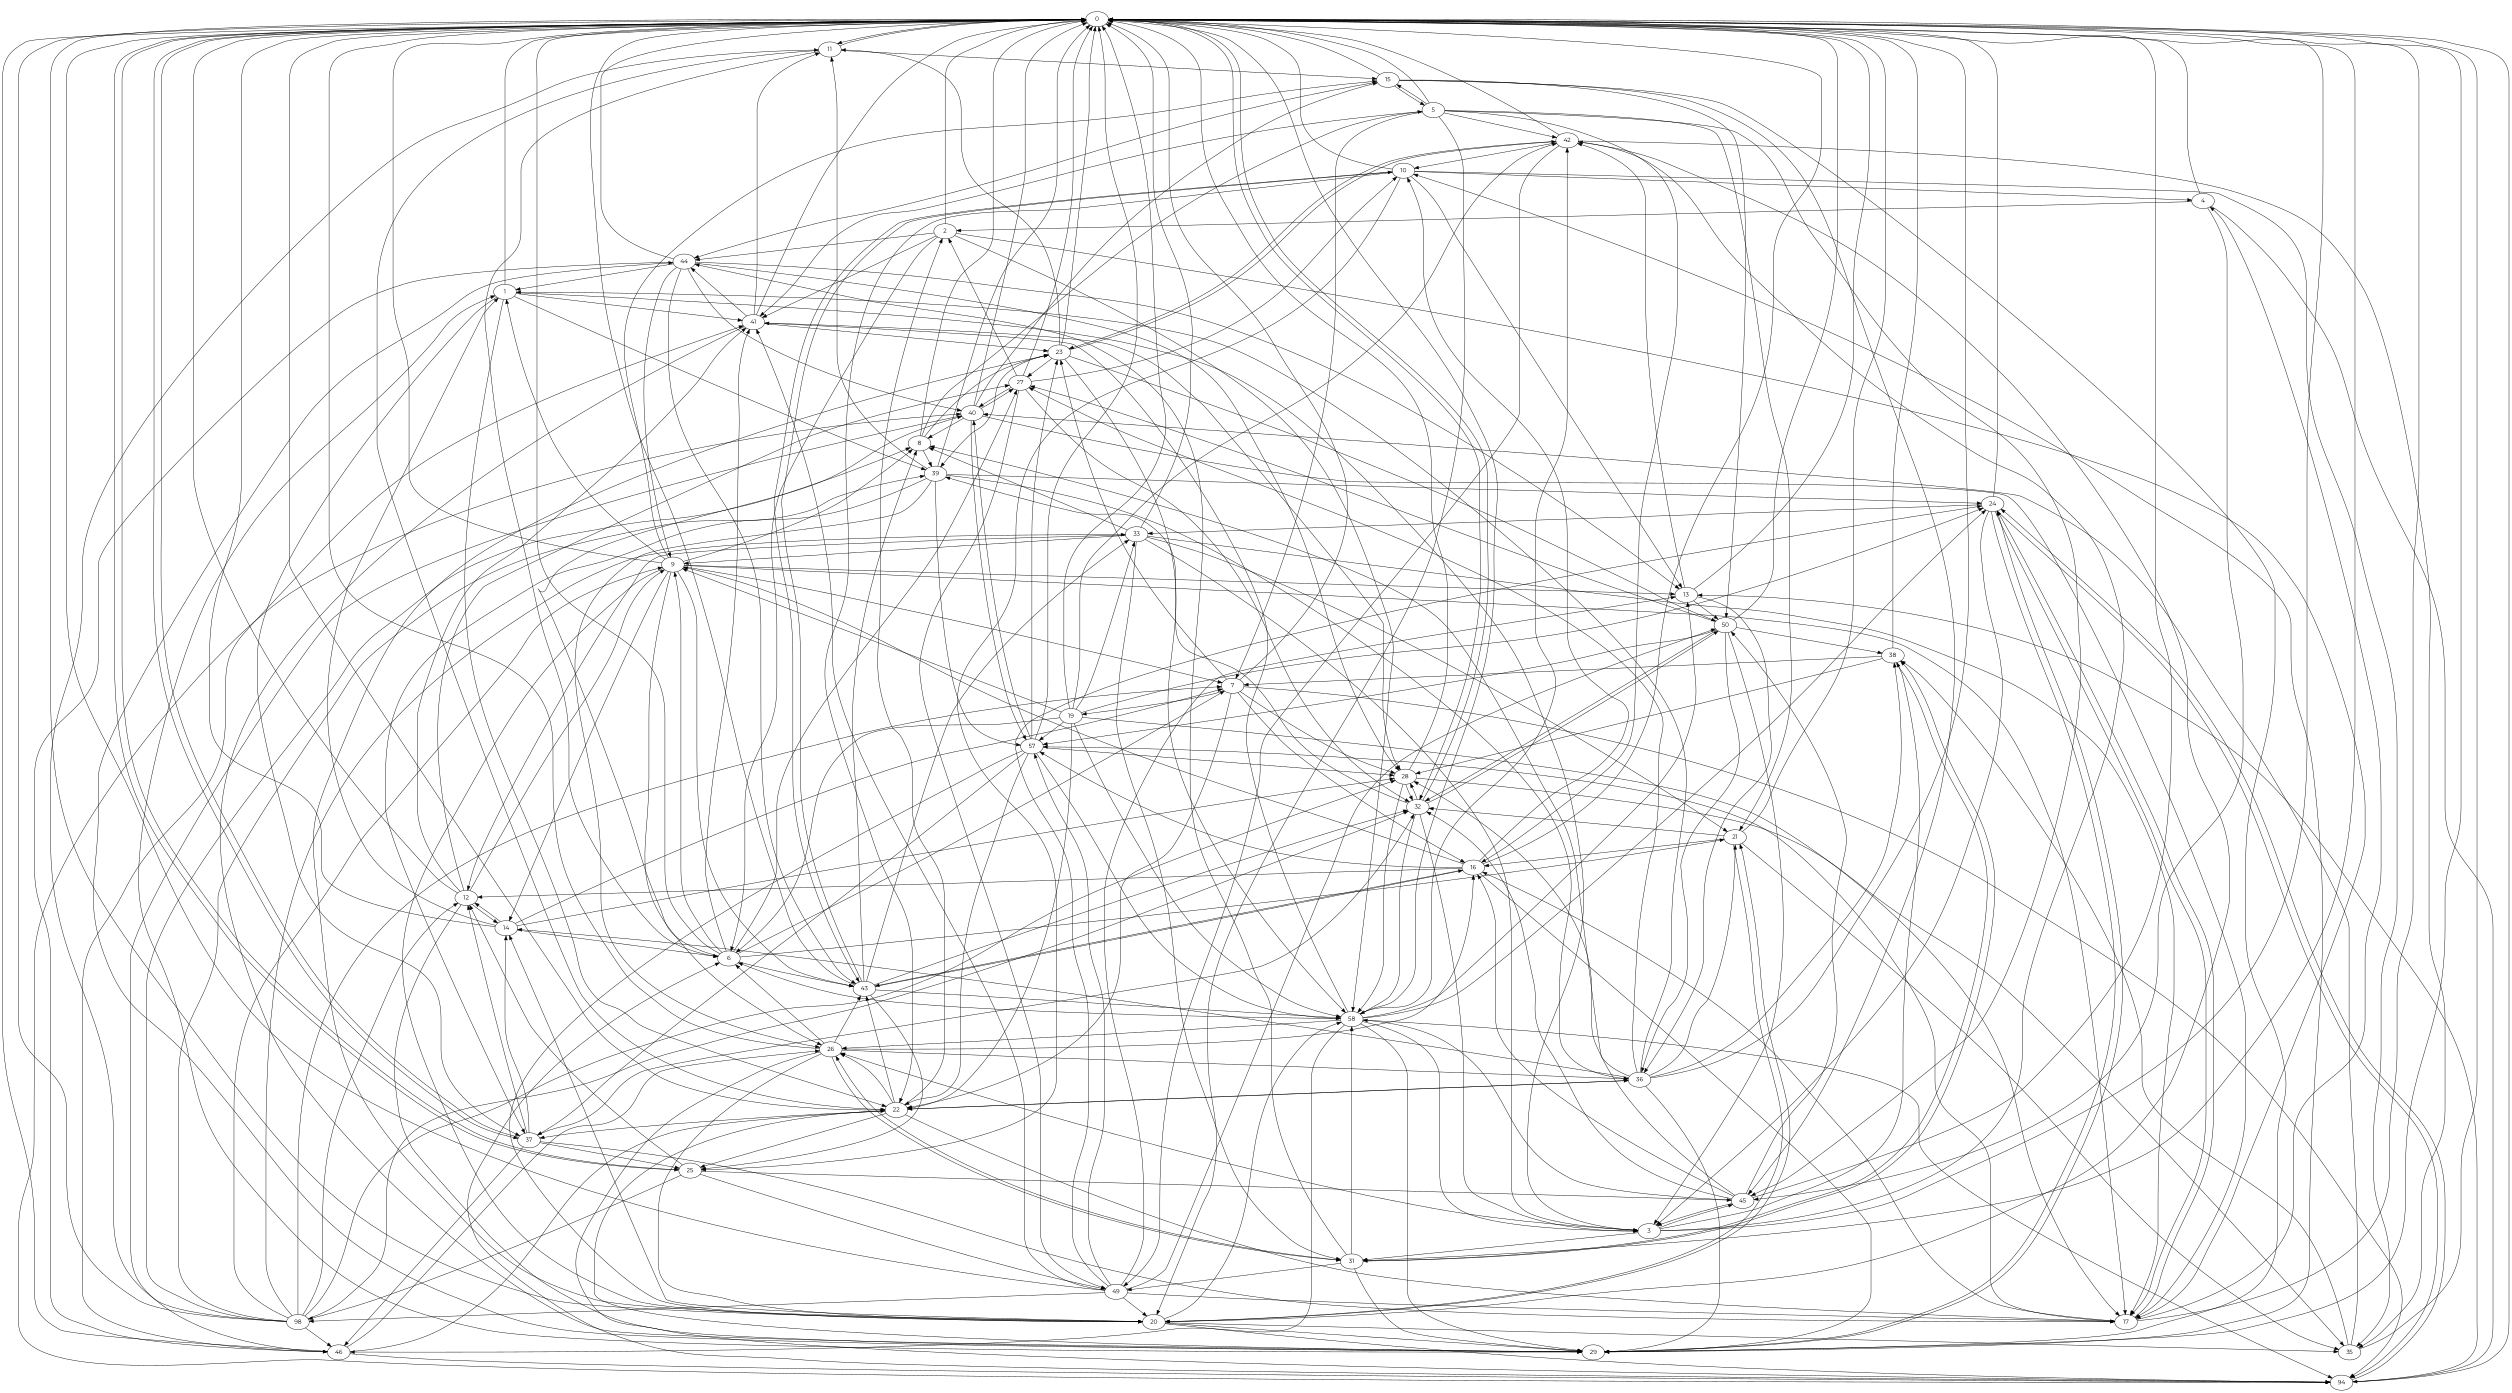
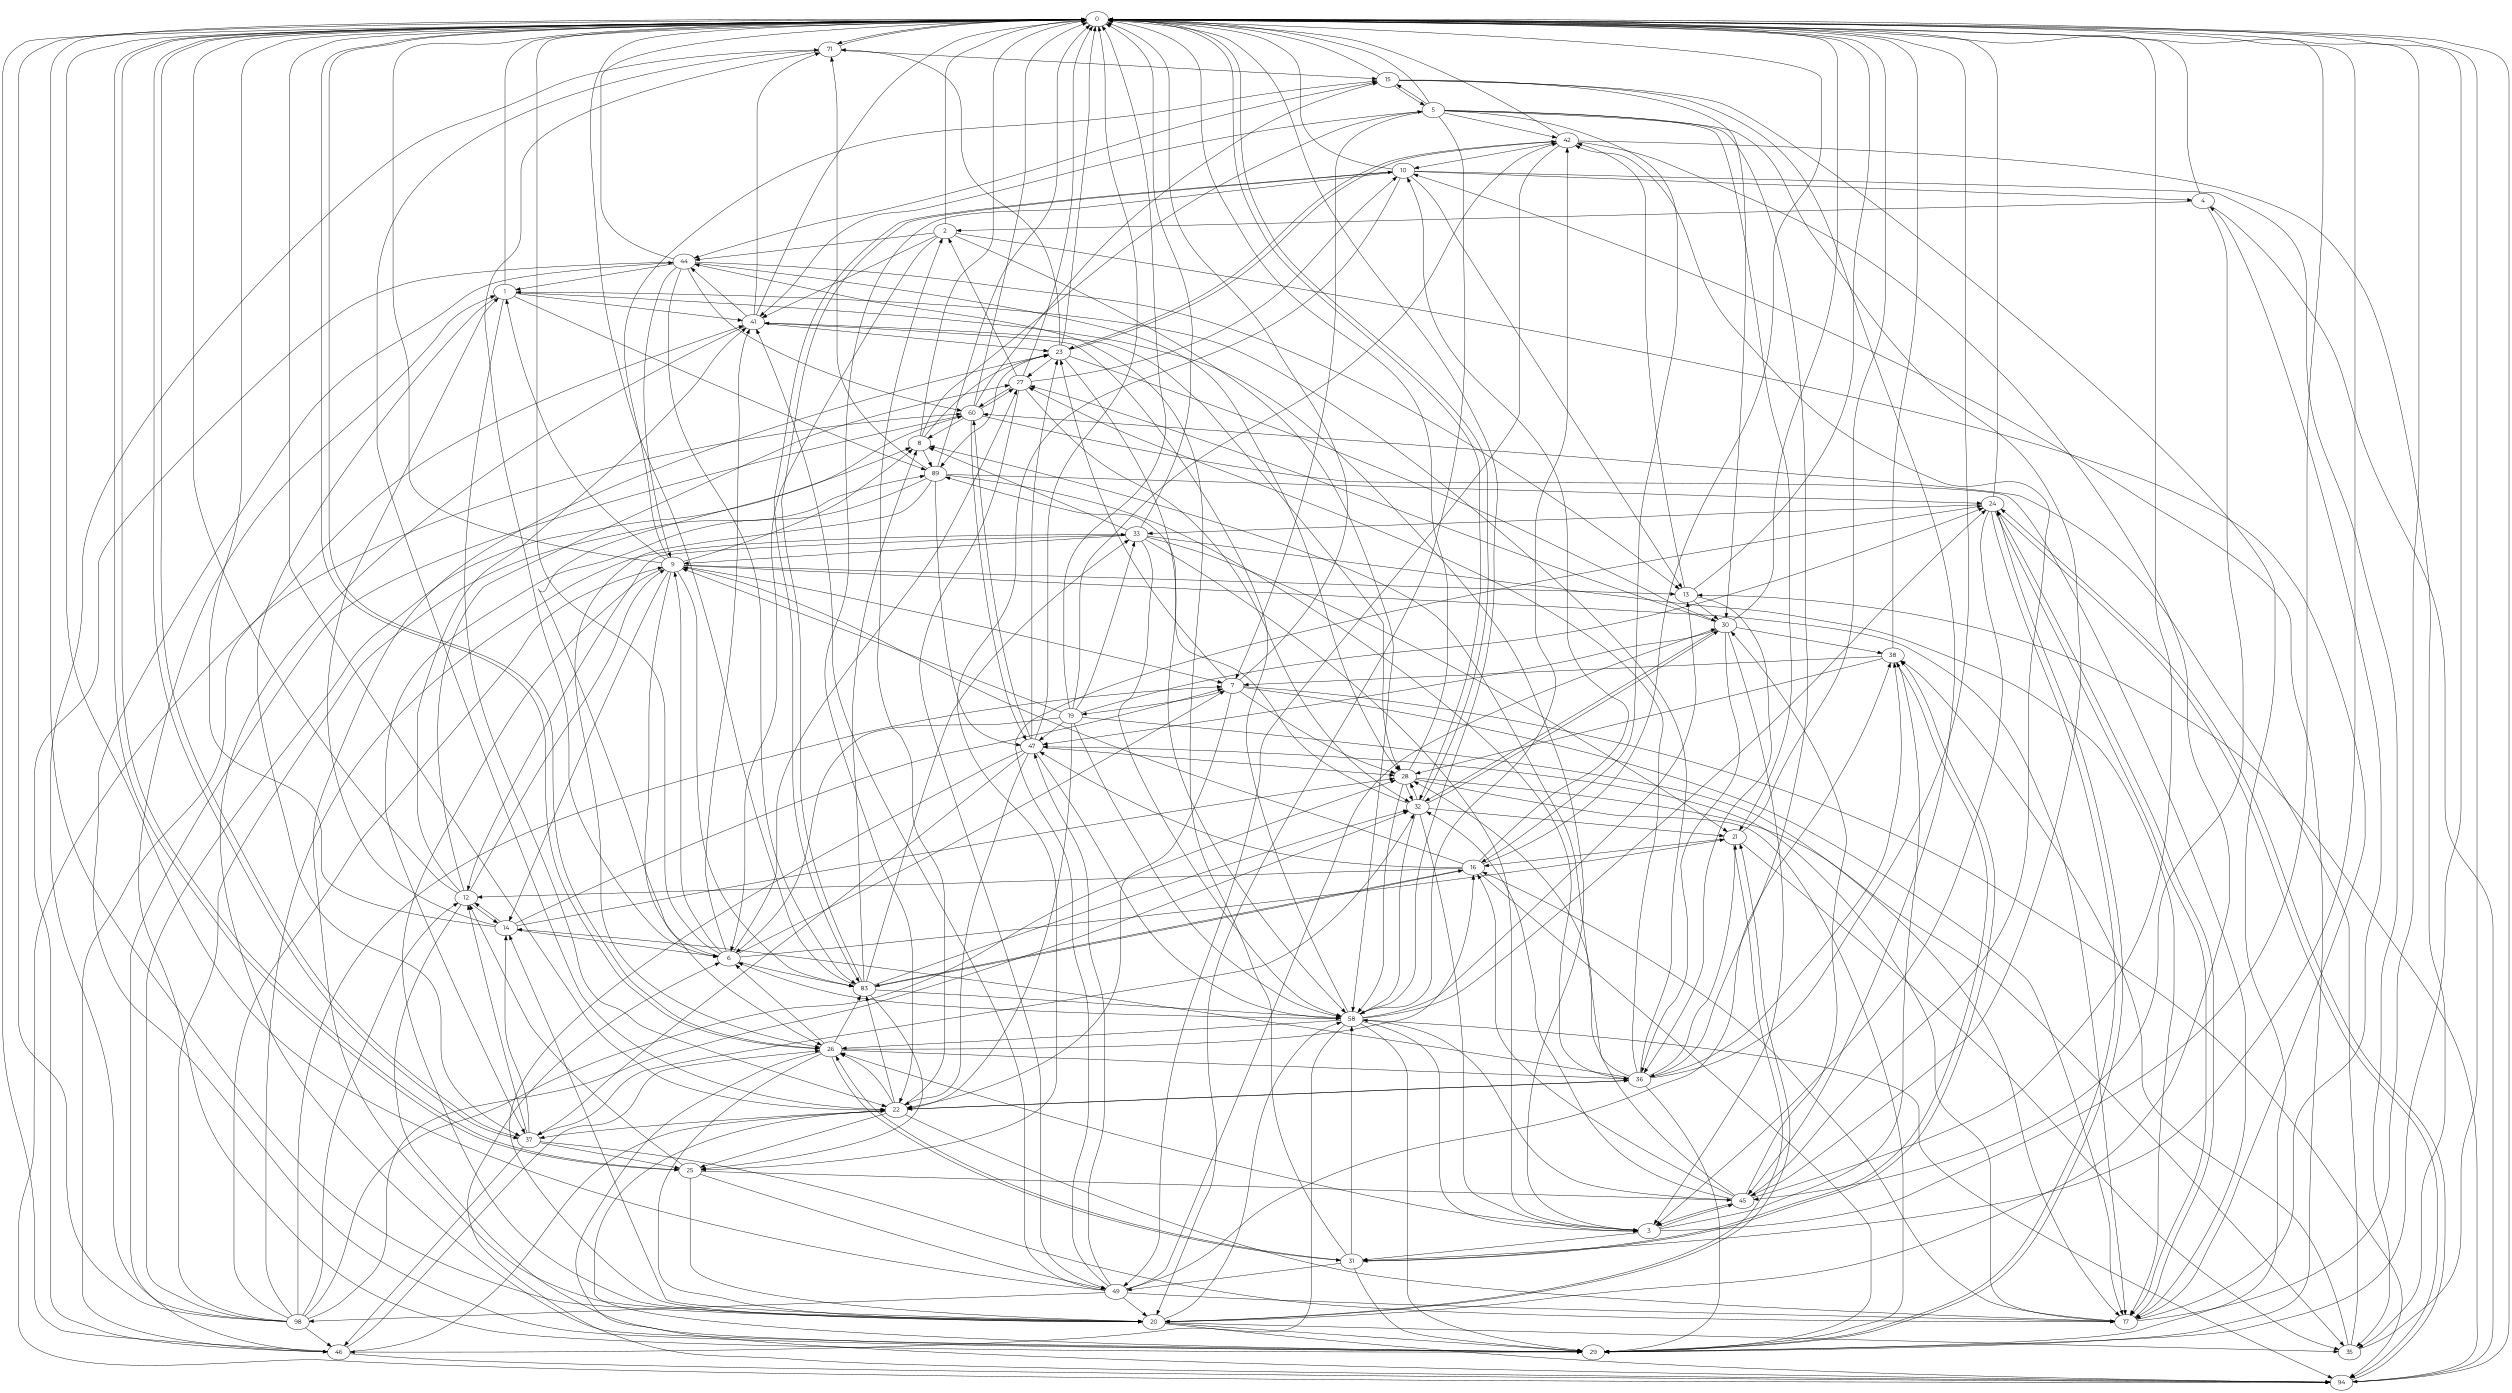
(830, 49) -> (830, 49)
none -> (322, 314)
(972, 413) -> (972, 413)
none -> (1804, 445)
(936, 474) -> (936, 474)
(1725, 625) -> (1725, 625)
(2119, 691) -> (2036, 623)
(1032, 746) -> (1032, 746)
(1146, 776) -> (1620, 1100)
(1335, 783) -> (1820, 837)
(1579, 822) -> (1582, 823)
(1168, 907) -> (1156, 805)
(864, 989) -> (864, 989)
none -> (1872, 1032)
(508, 1249) -> (868, 1307)
